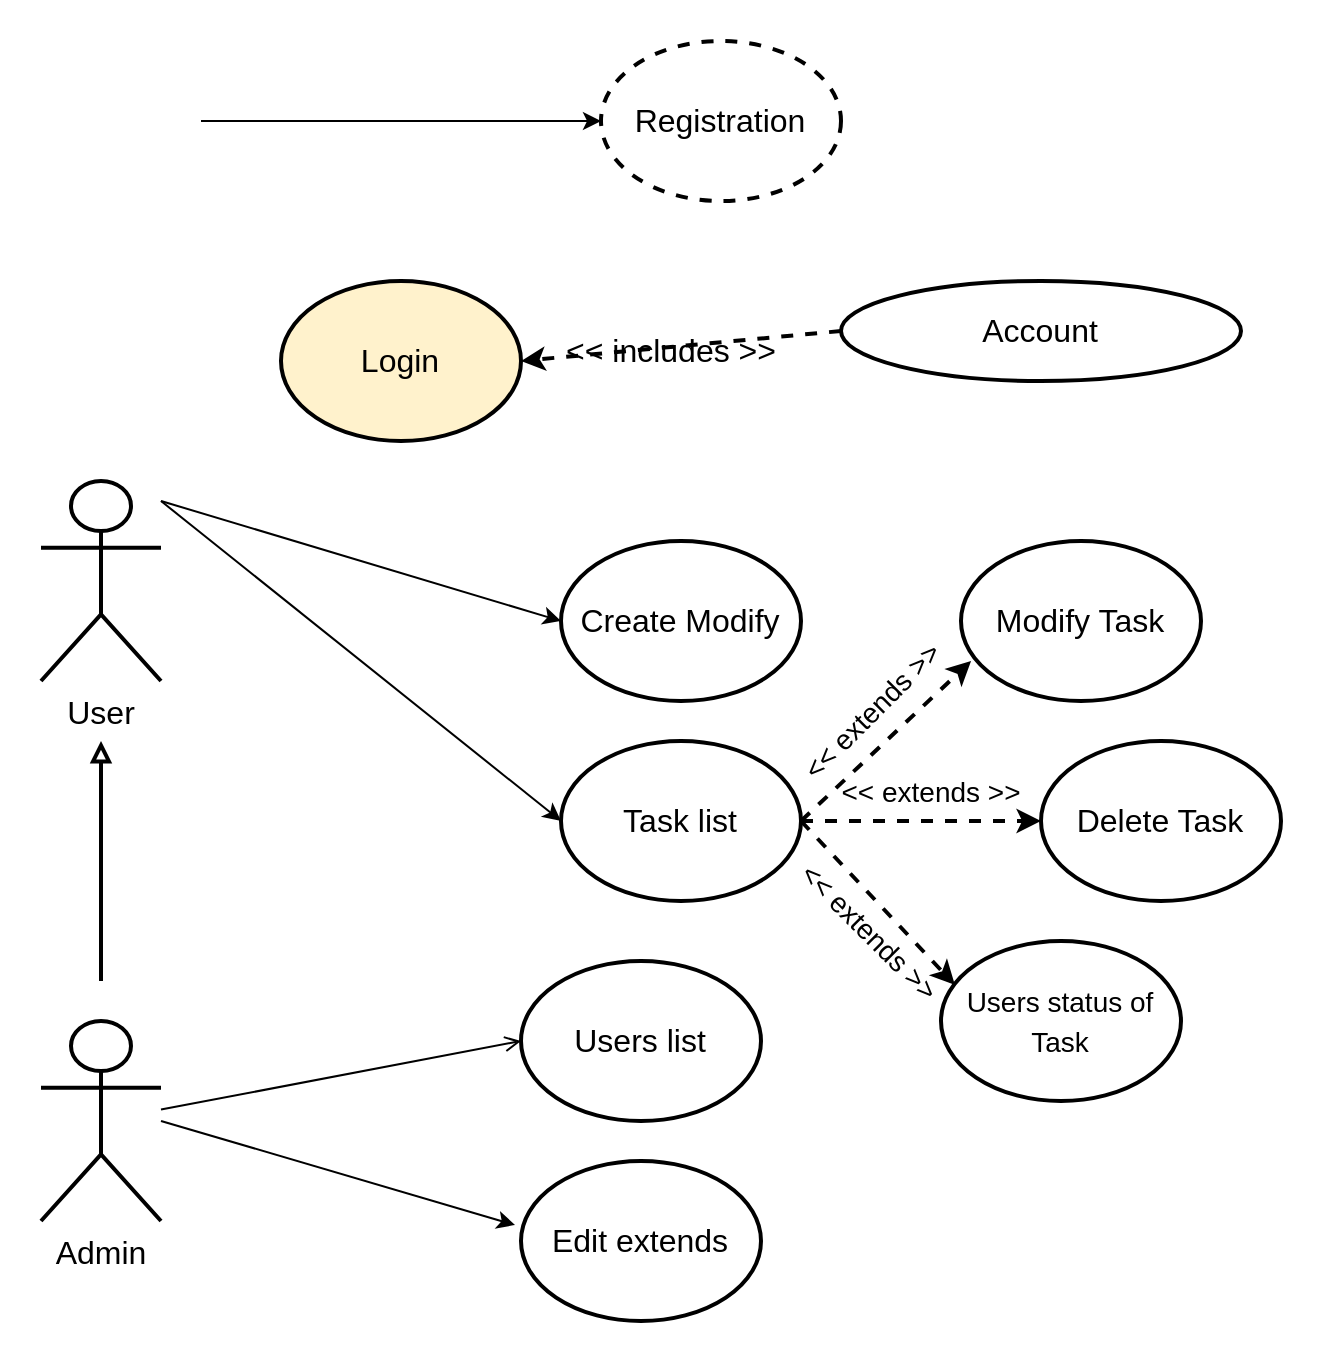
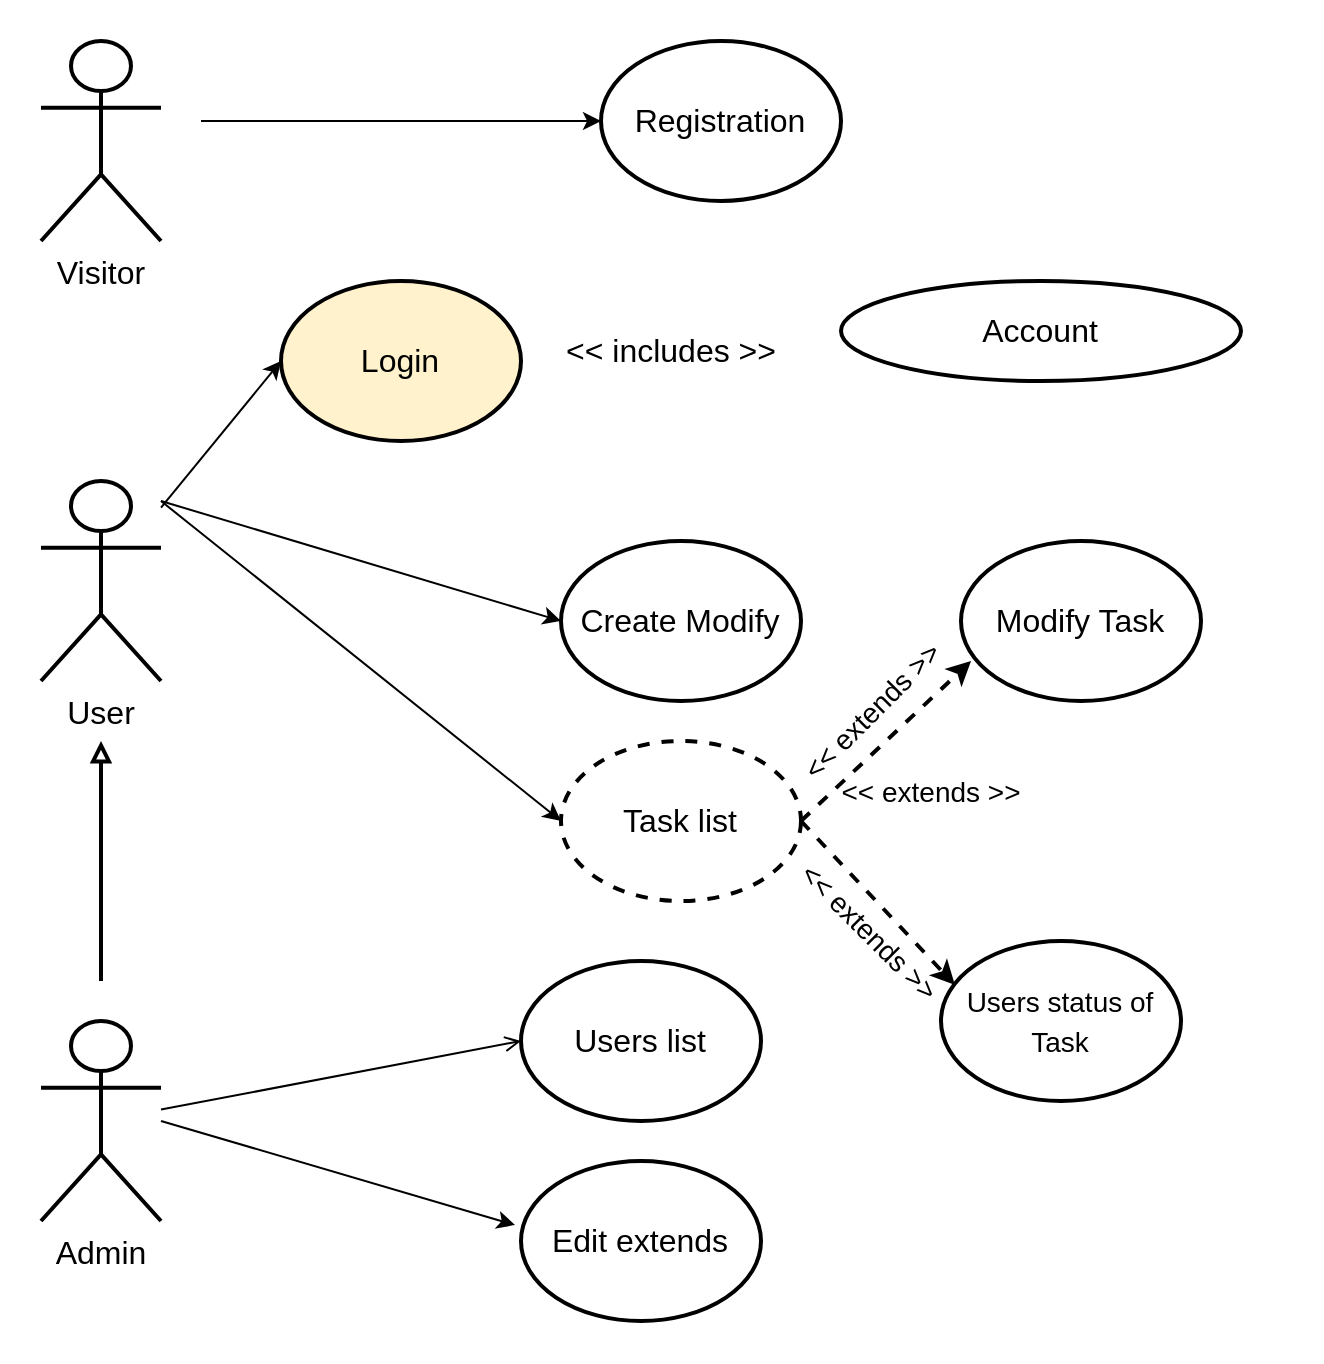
(721, 121) -> (721, 121)
none -> (101, 141)
(546, 359) -> none
none -> (220, 435)
(681, 821) -> (681, 821)
(830, 821) -> none
(1161, 821) -> none
